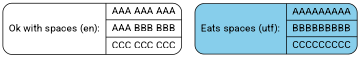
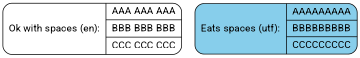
(144, 28) -> (144, 28)
